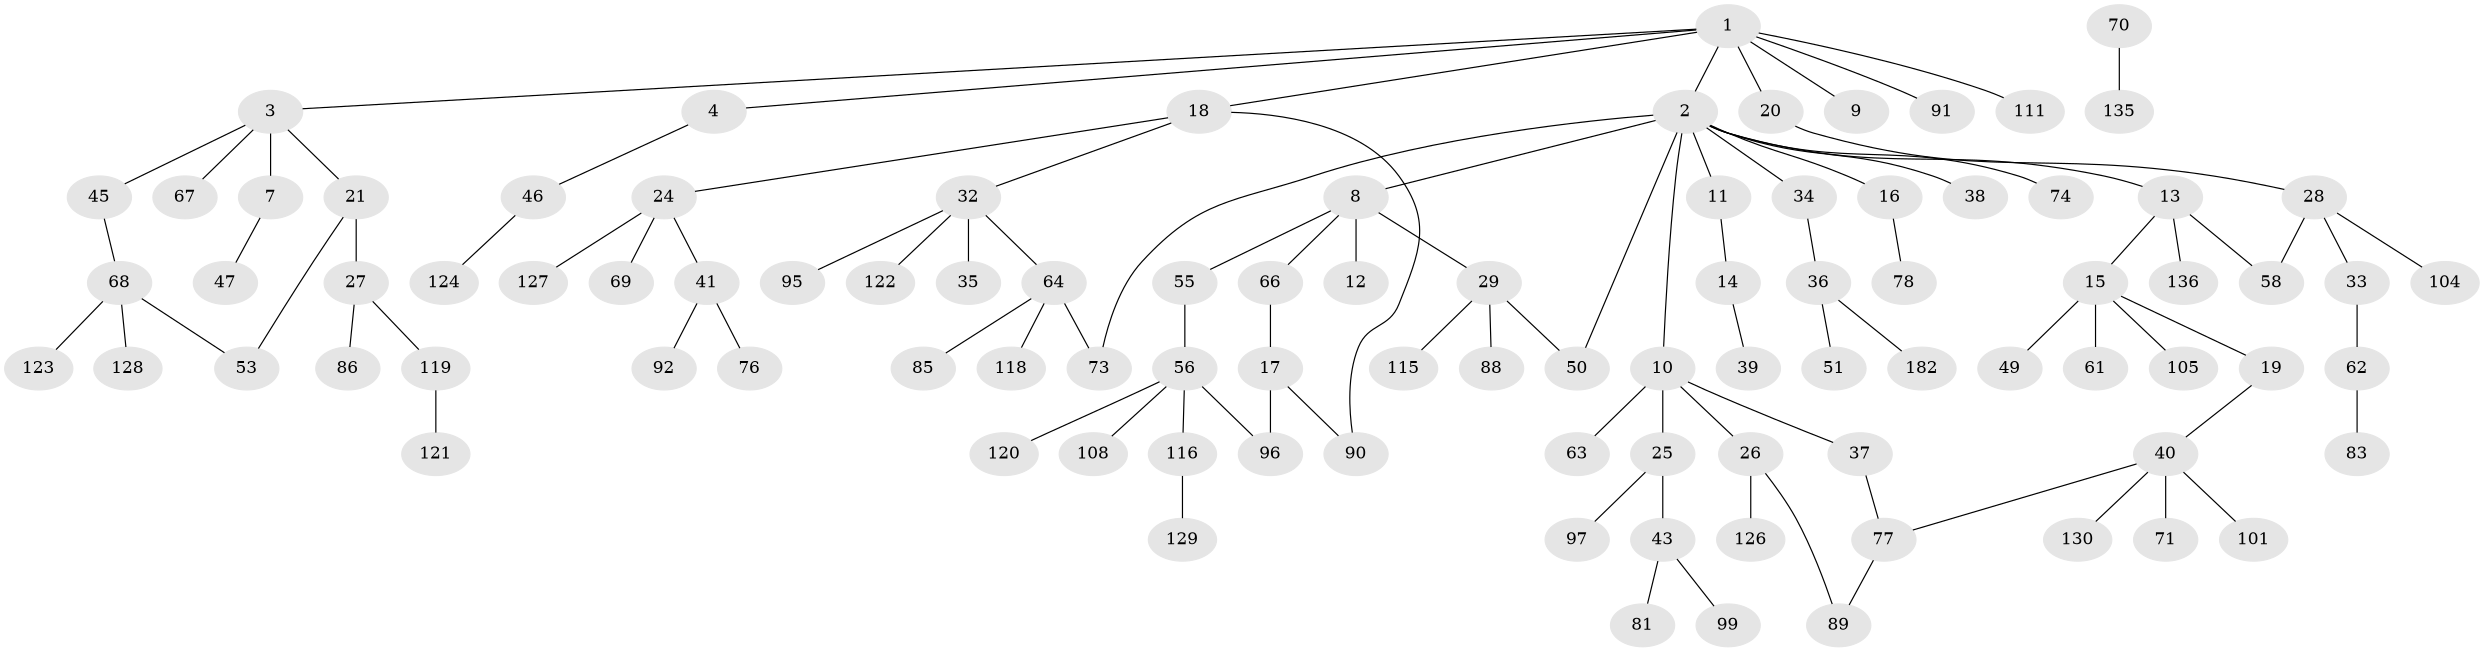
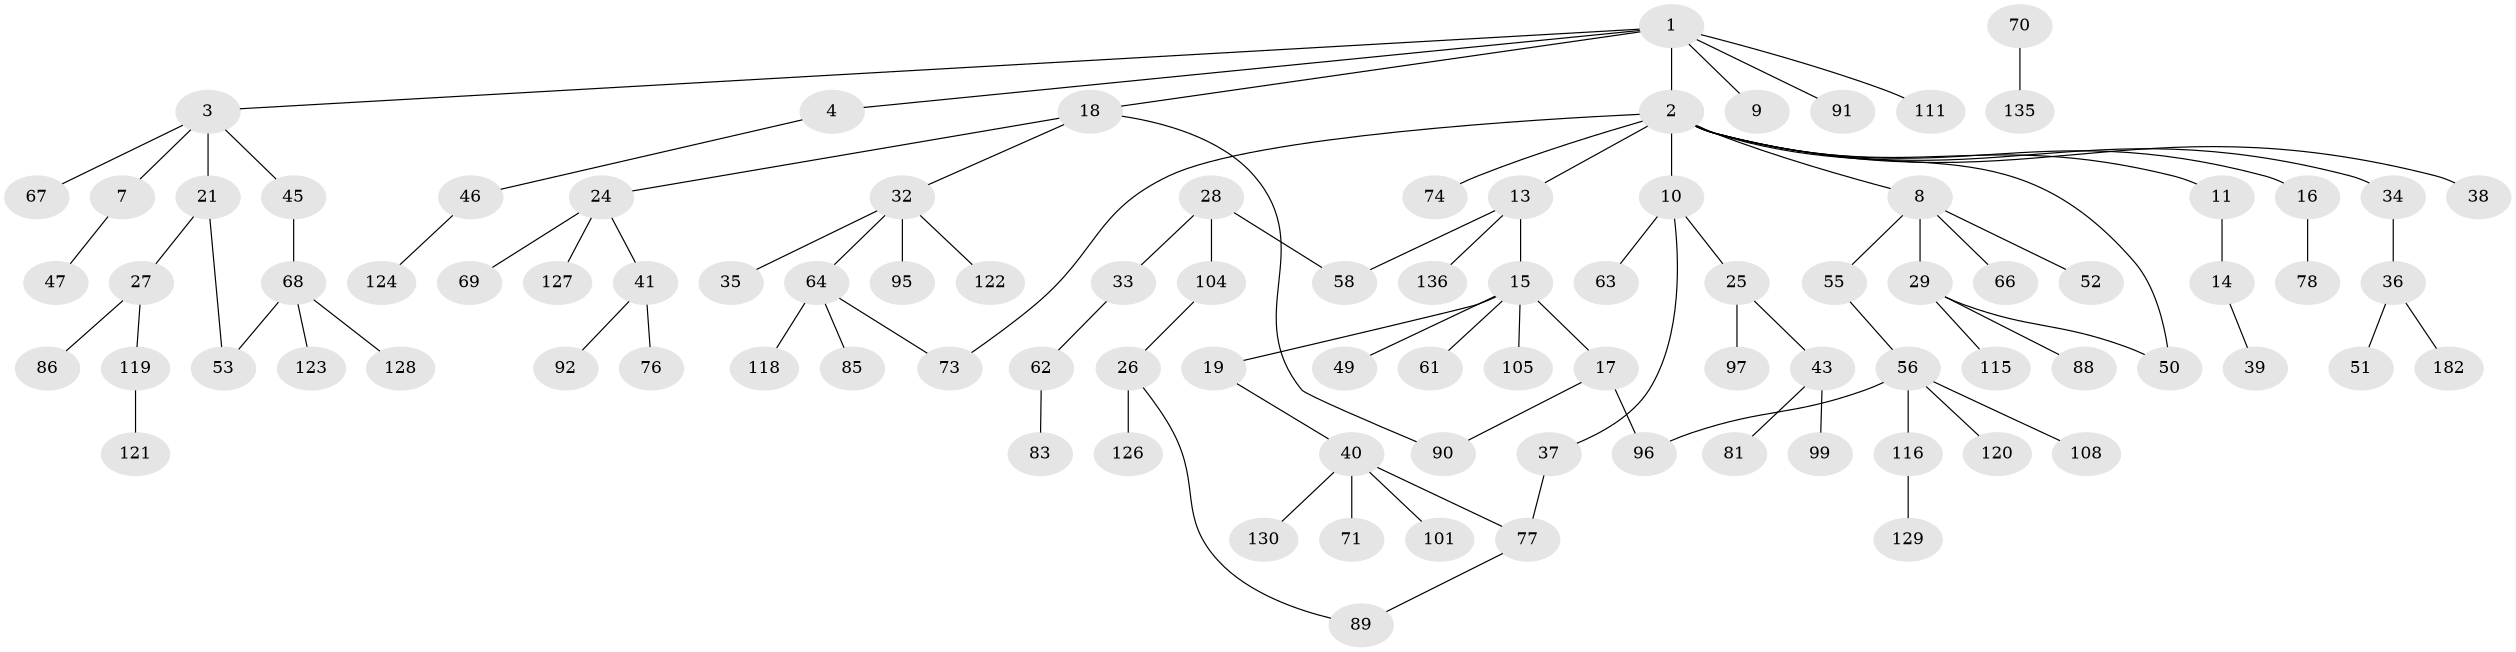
(1771, 112) -> none
(1356, 283) -> (2091, 283)
(1270, 326) -> (1563, 326)
(1707, 411) -> (1170, 326)
